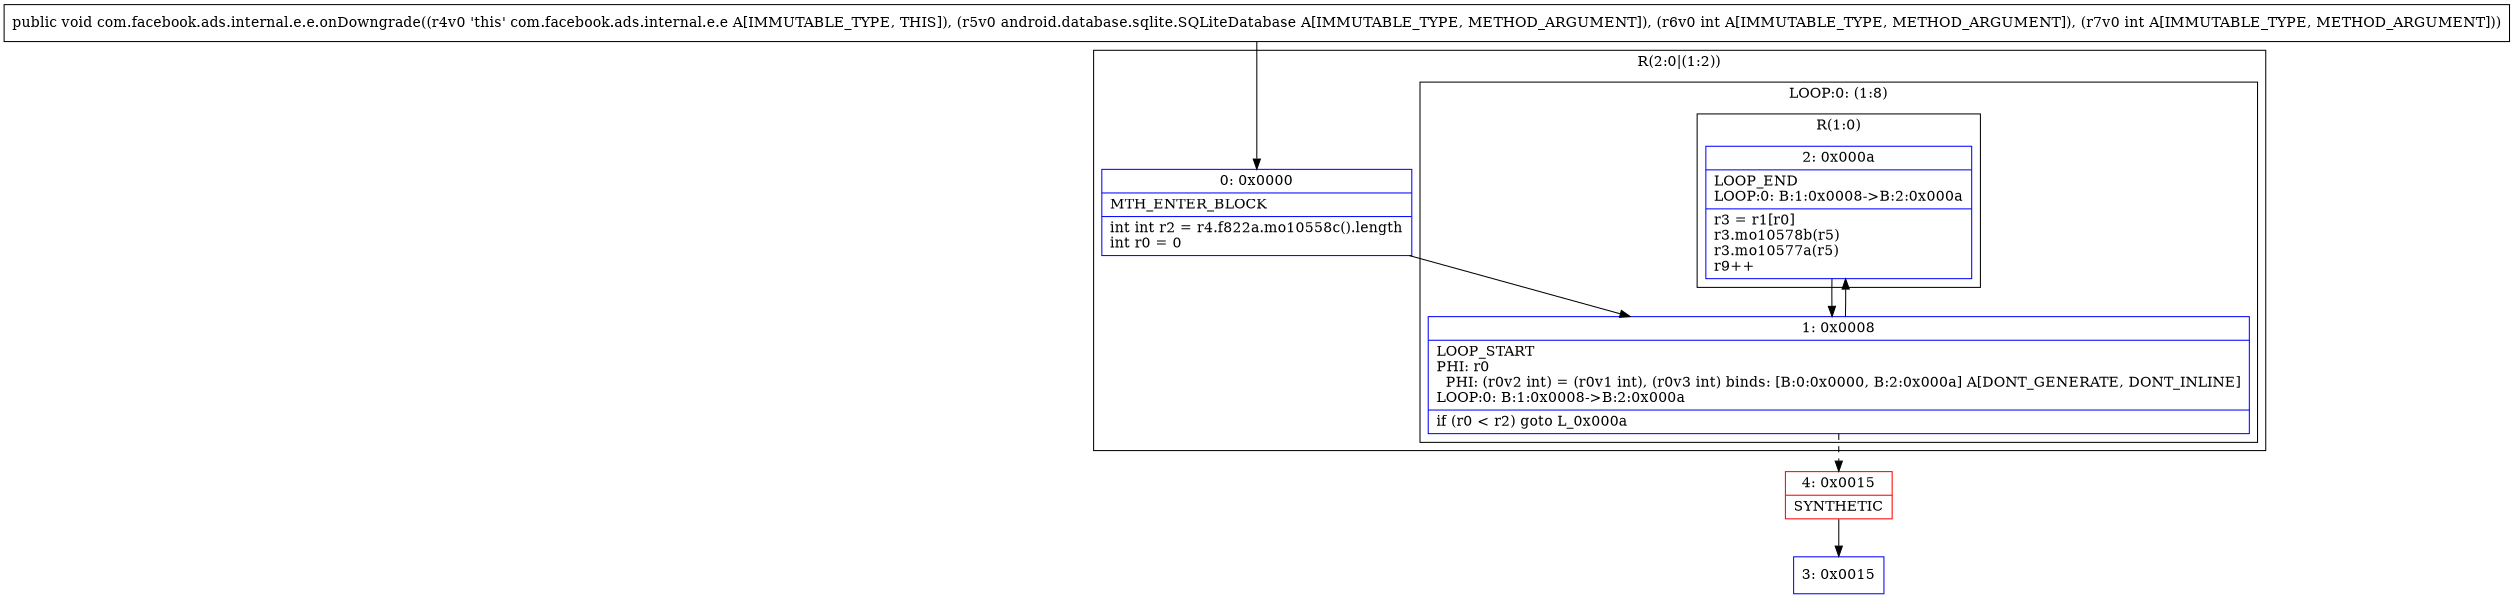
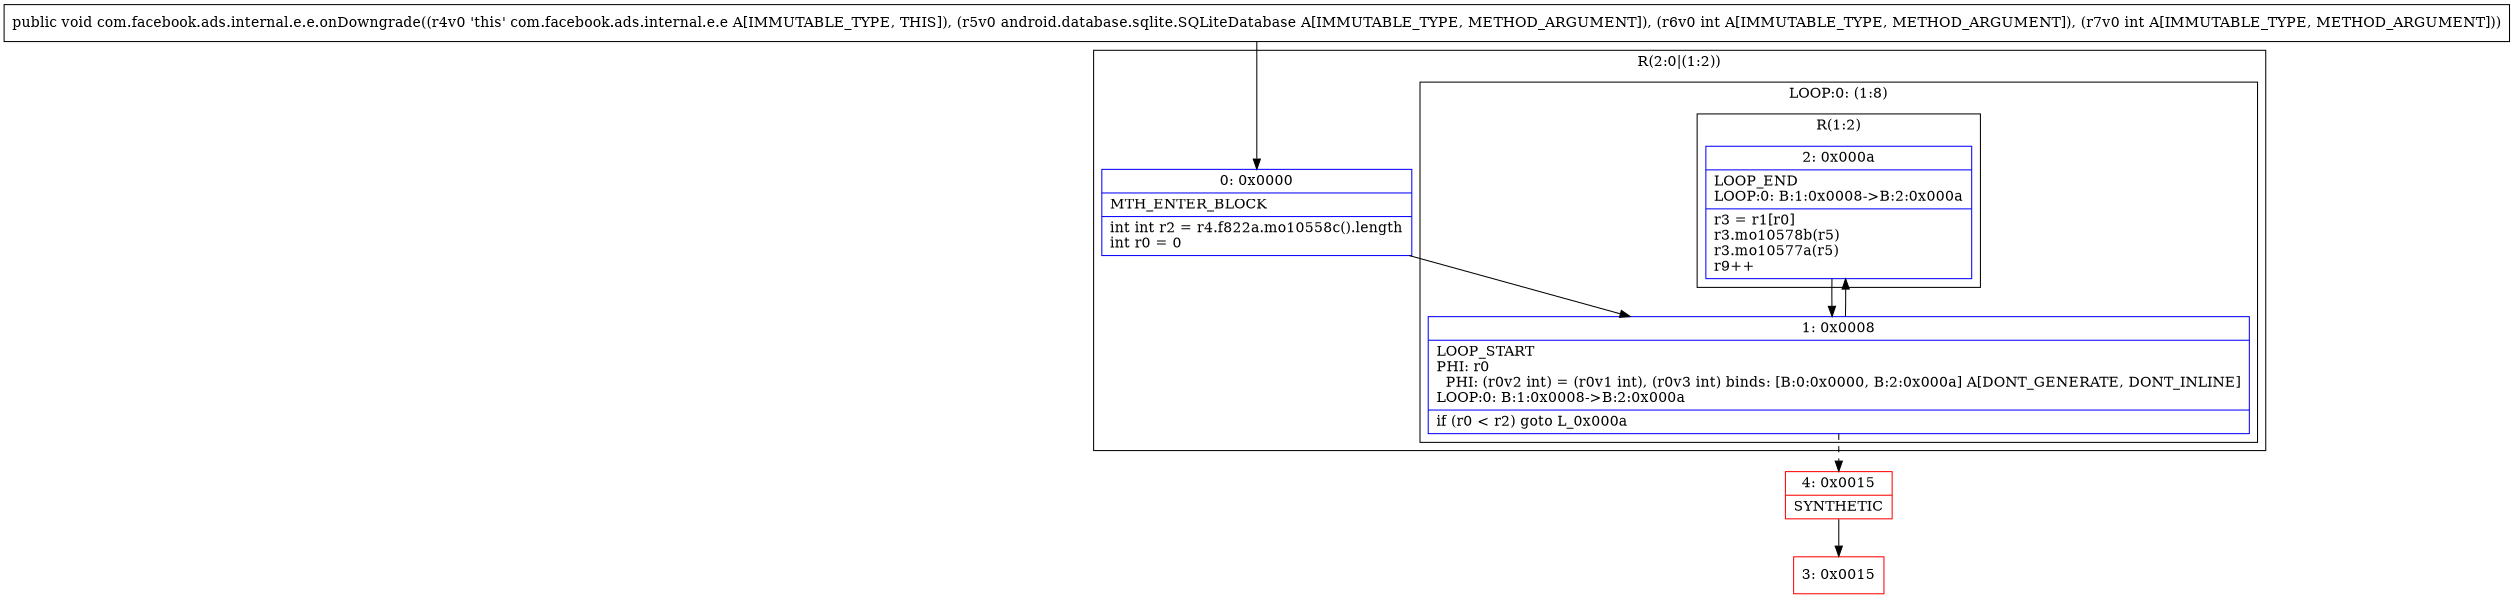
(1839, 126) -> (1839, 126)
(1839, 575) -> (1839, 575)
